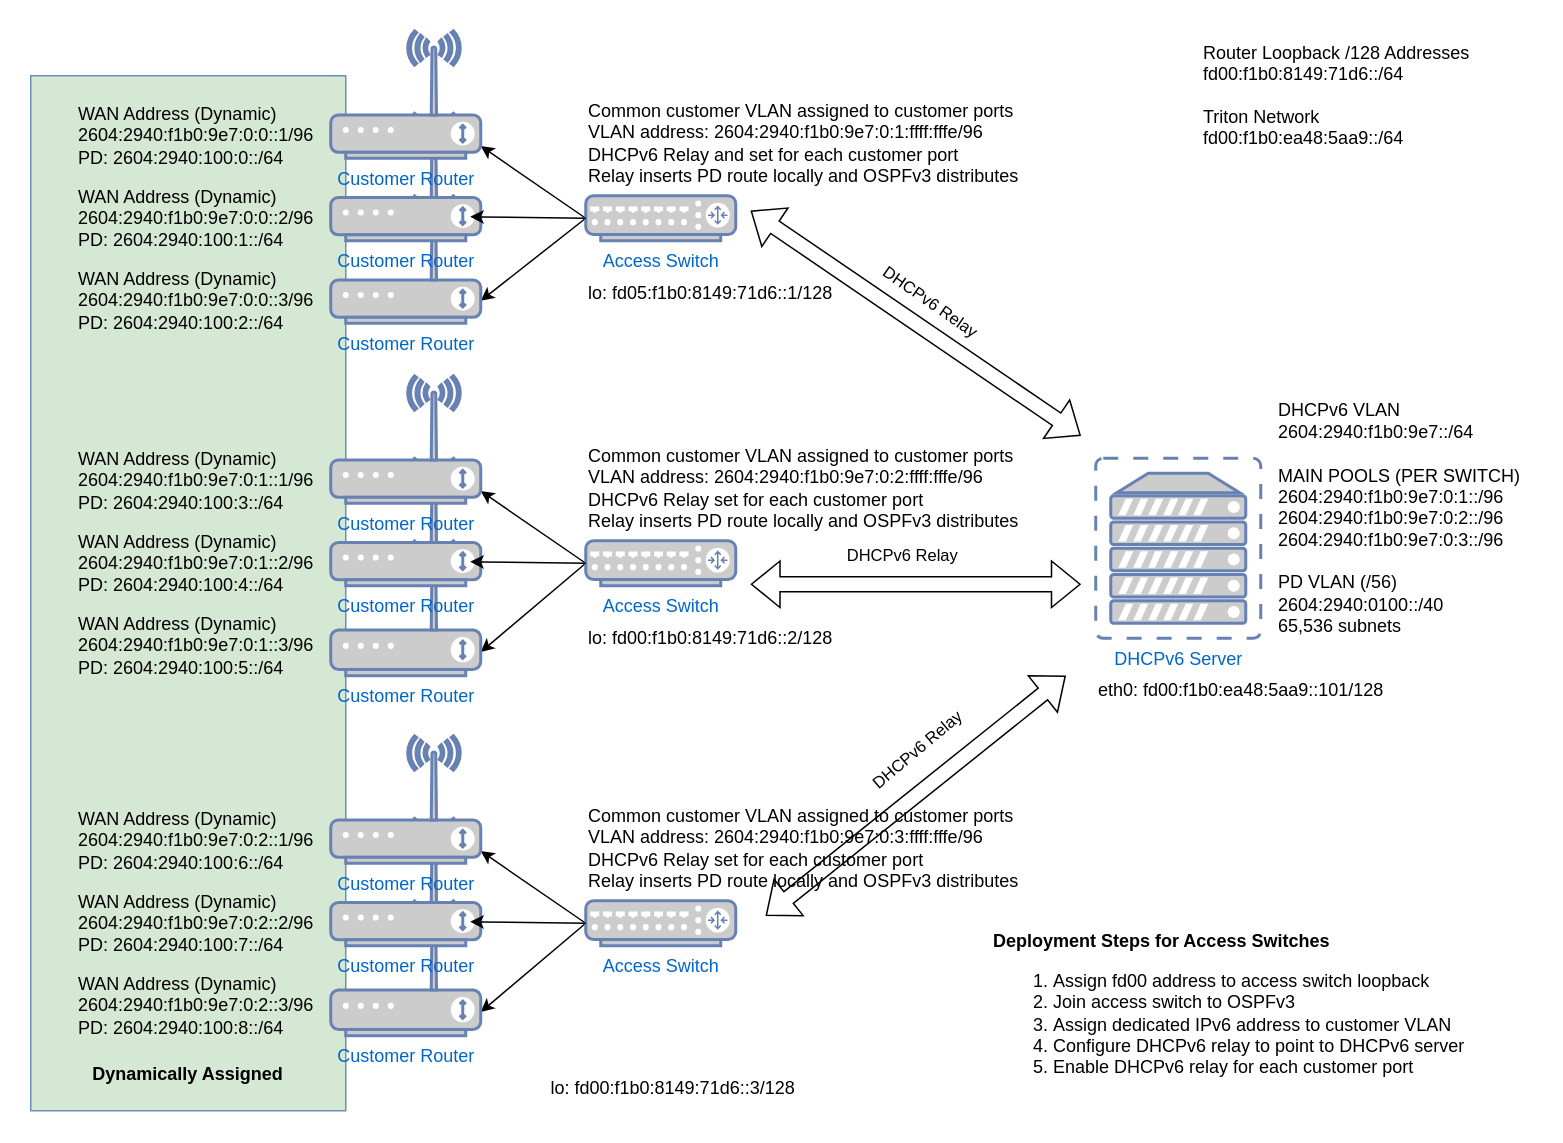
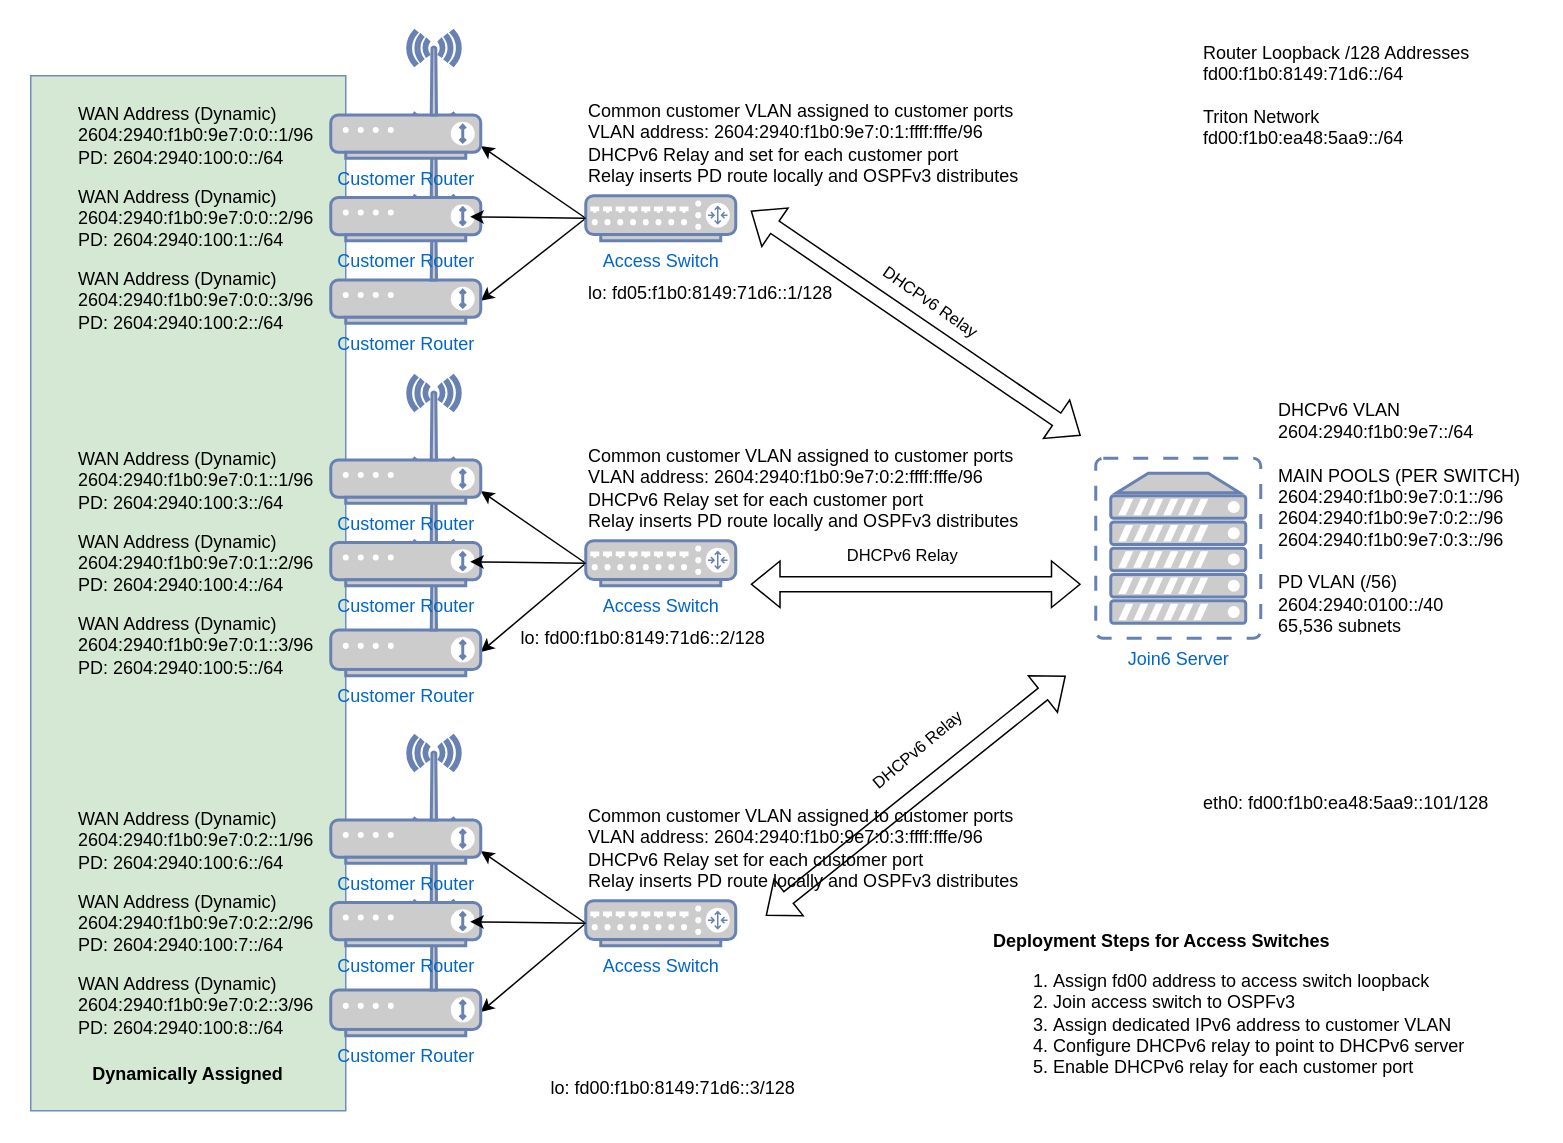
(721, 638) -> (653, 638)
(1179, 660) -> (1179, 660)
(1261, 691) -> (1366, 803)
